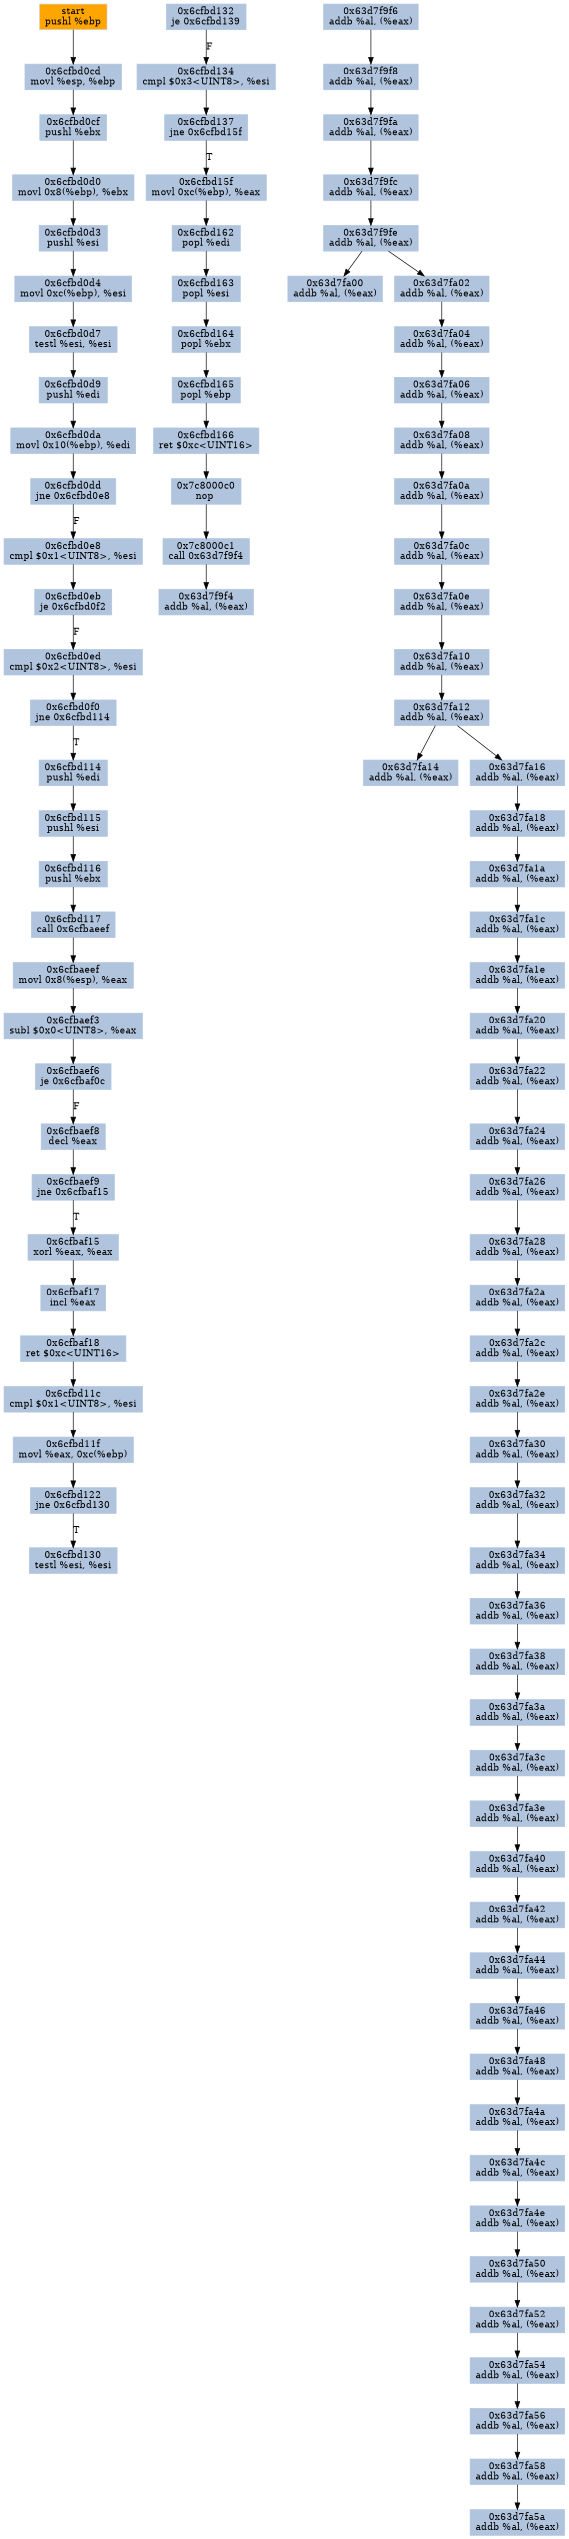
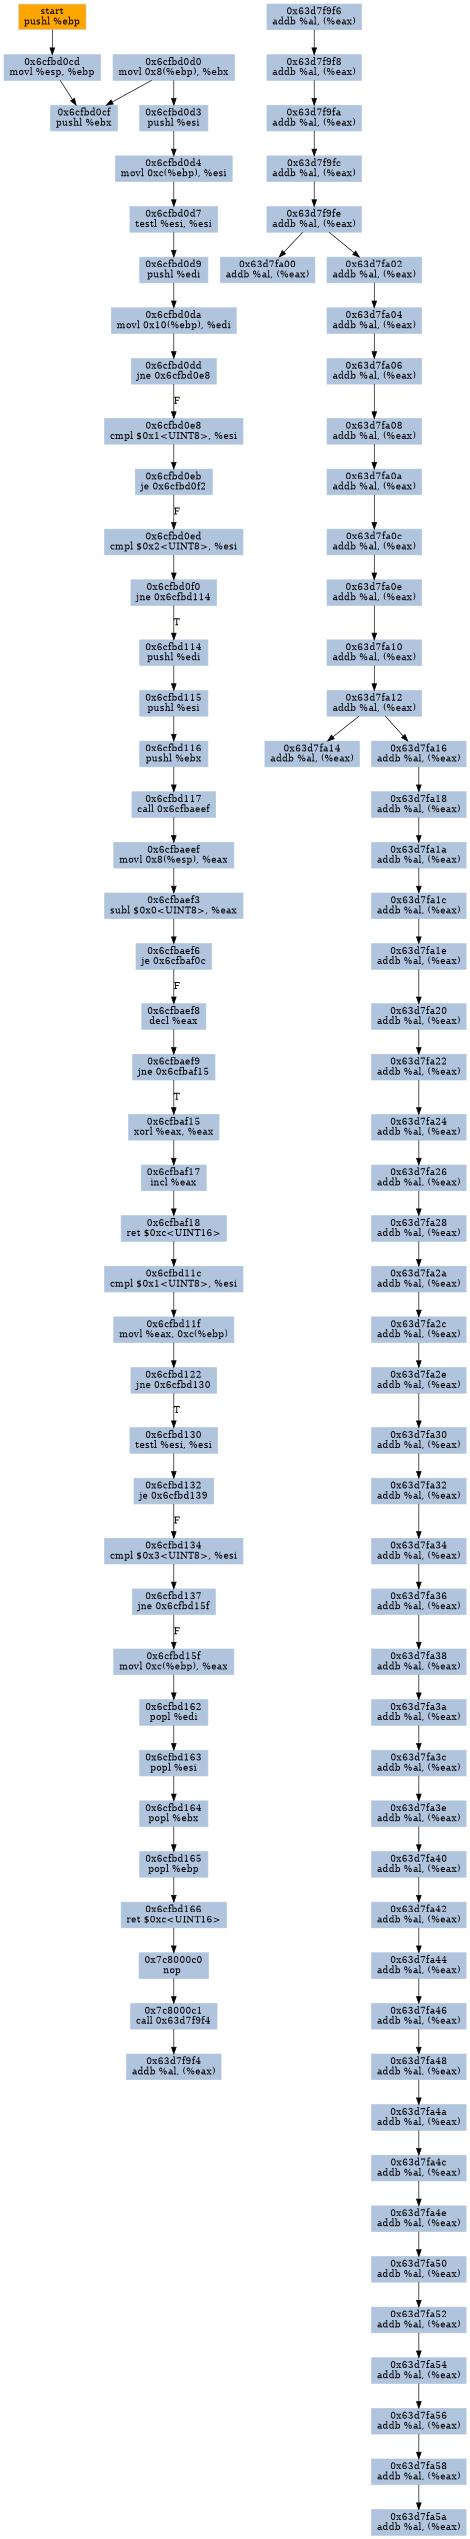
(73, 154) -> (132, 91)
(210, 158) -> (177, 1632)
none -> (174, 1462)
